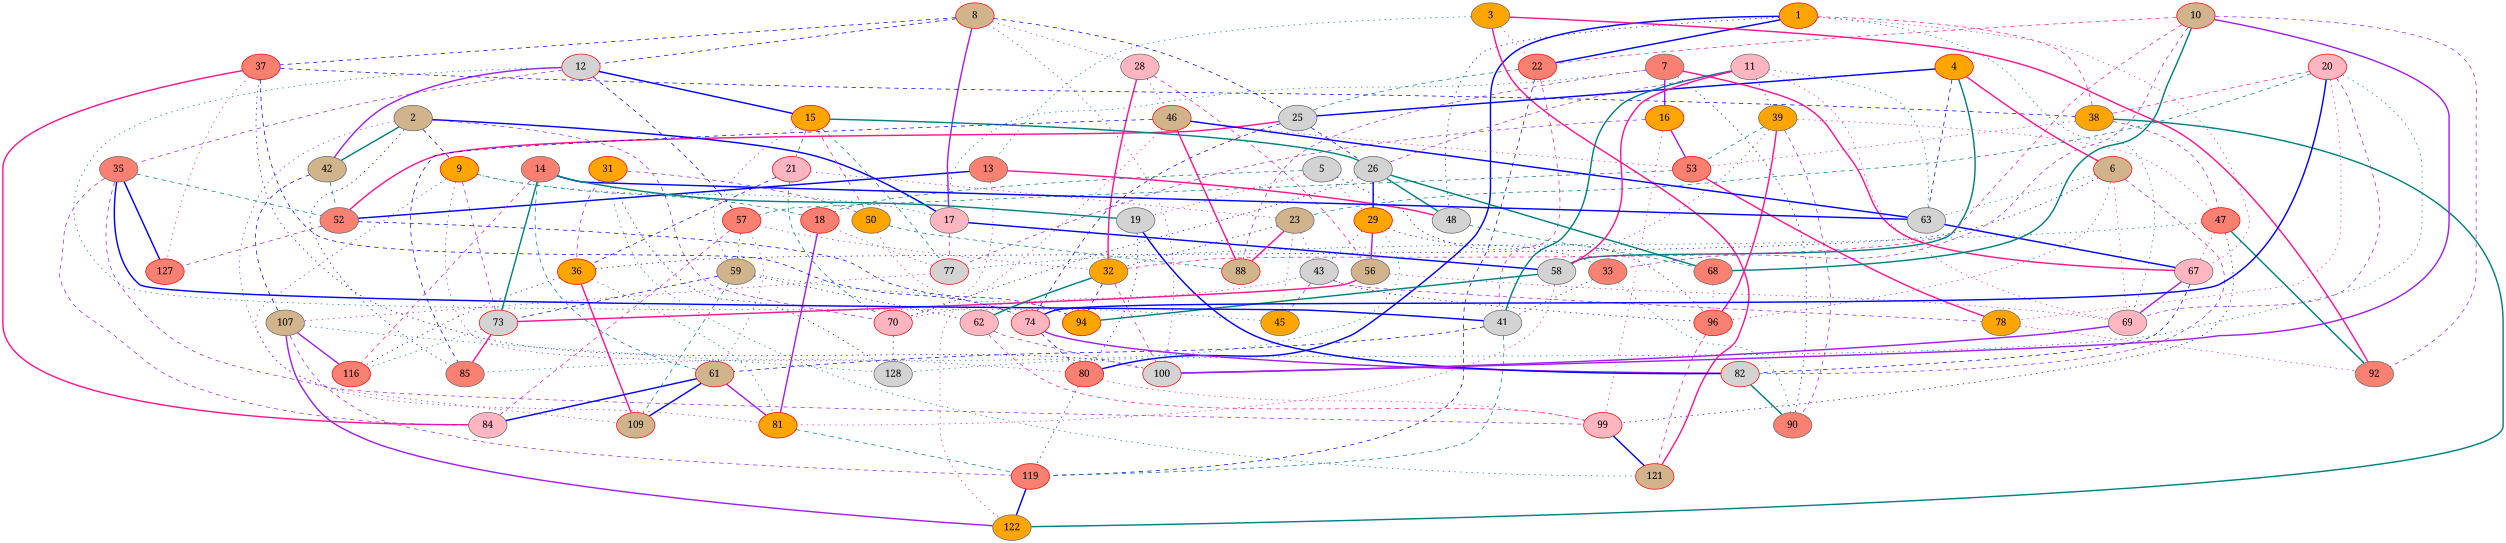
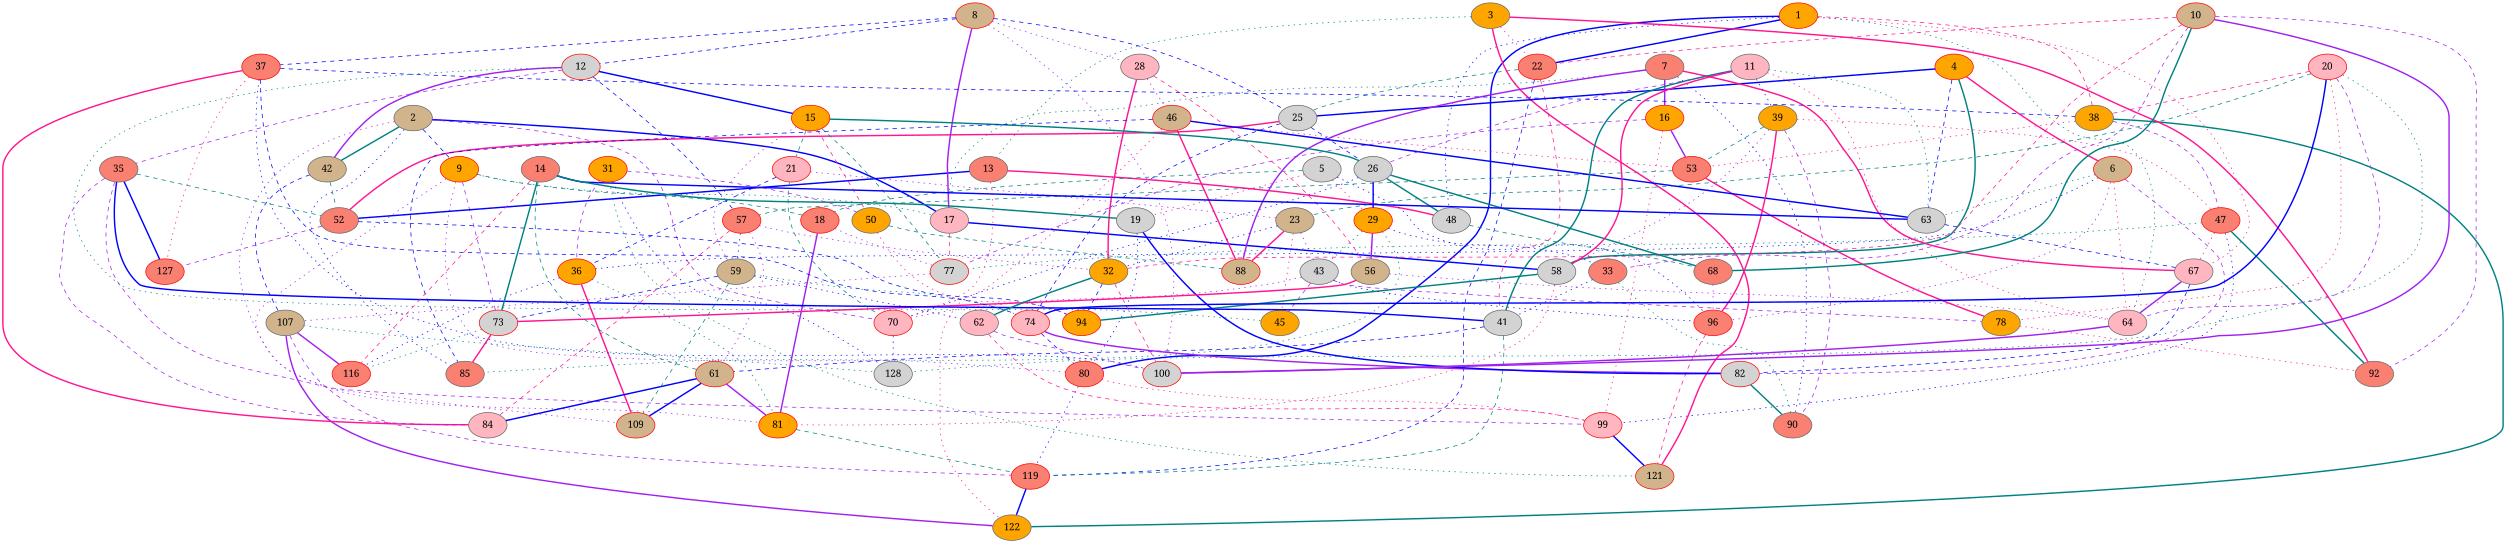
(1399, 116) -> (1399, 116)
(2054, 245) -> (2054, 245)
(2128, 323) -> (2128, 323)
